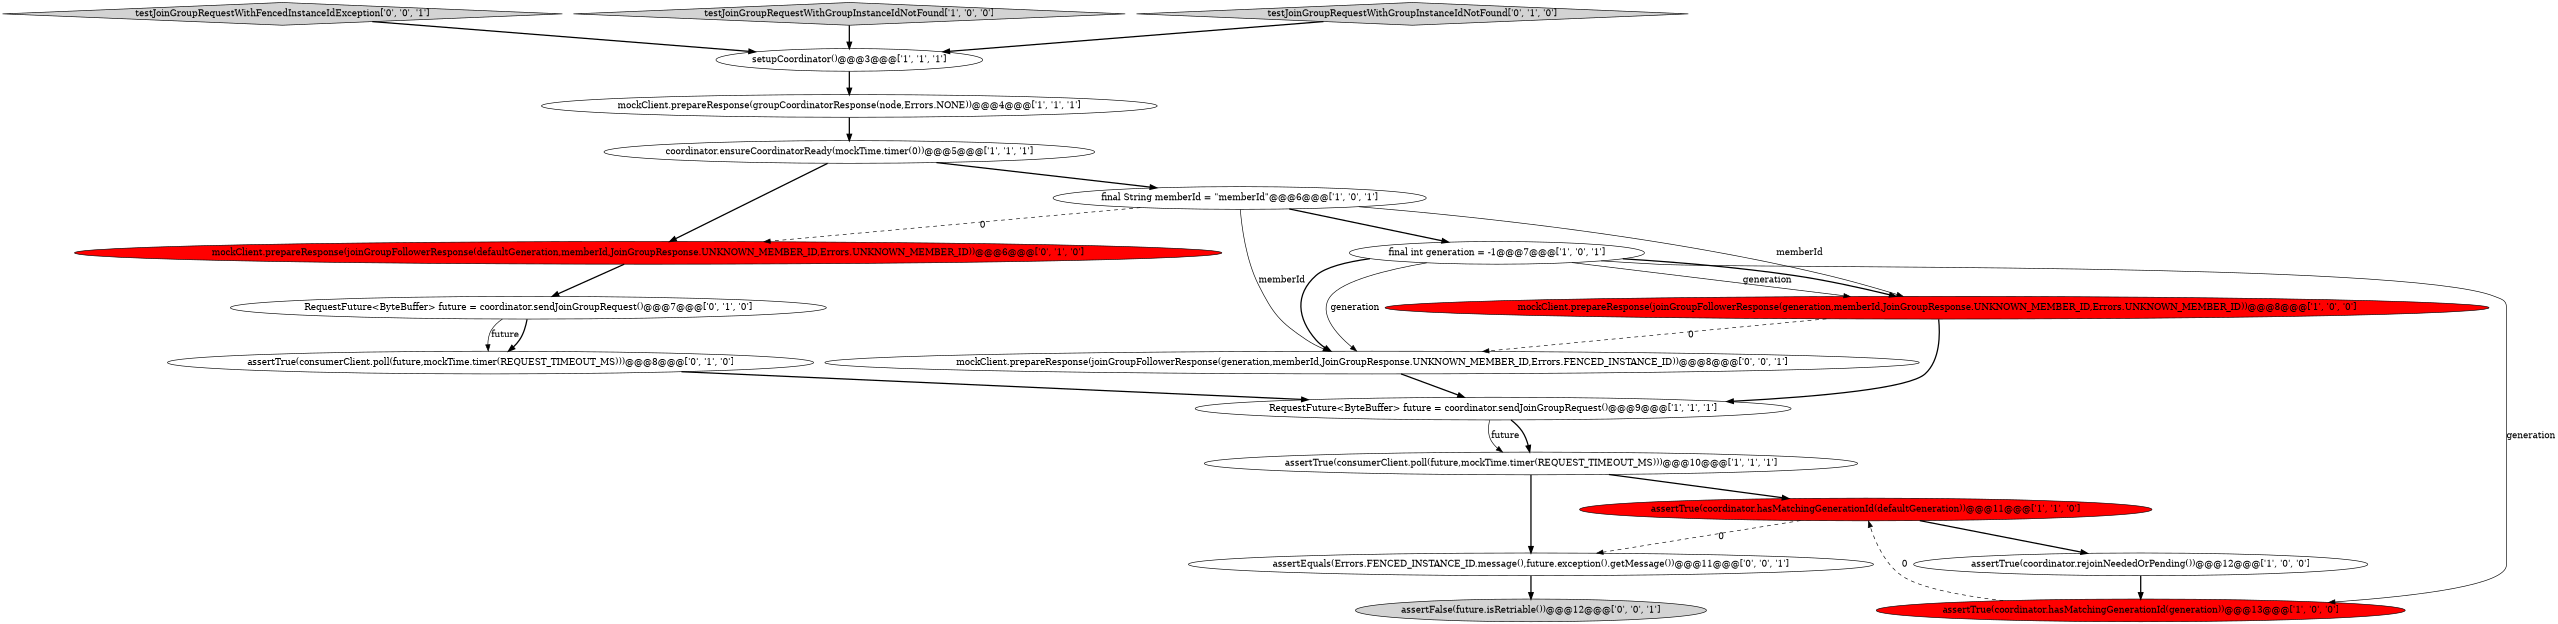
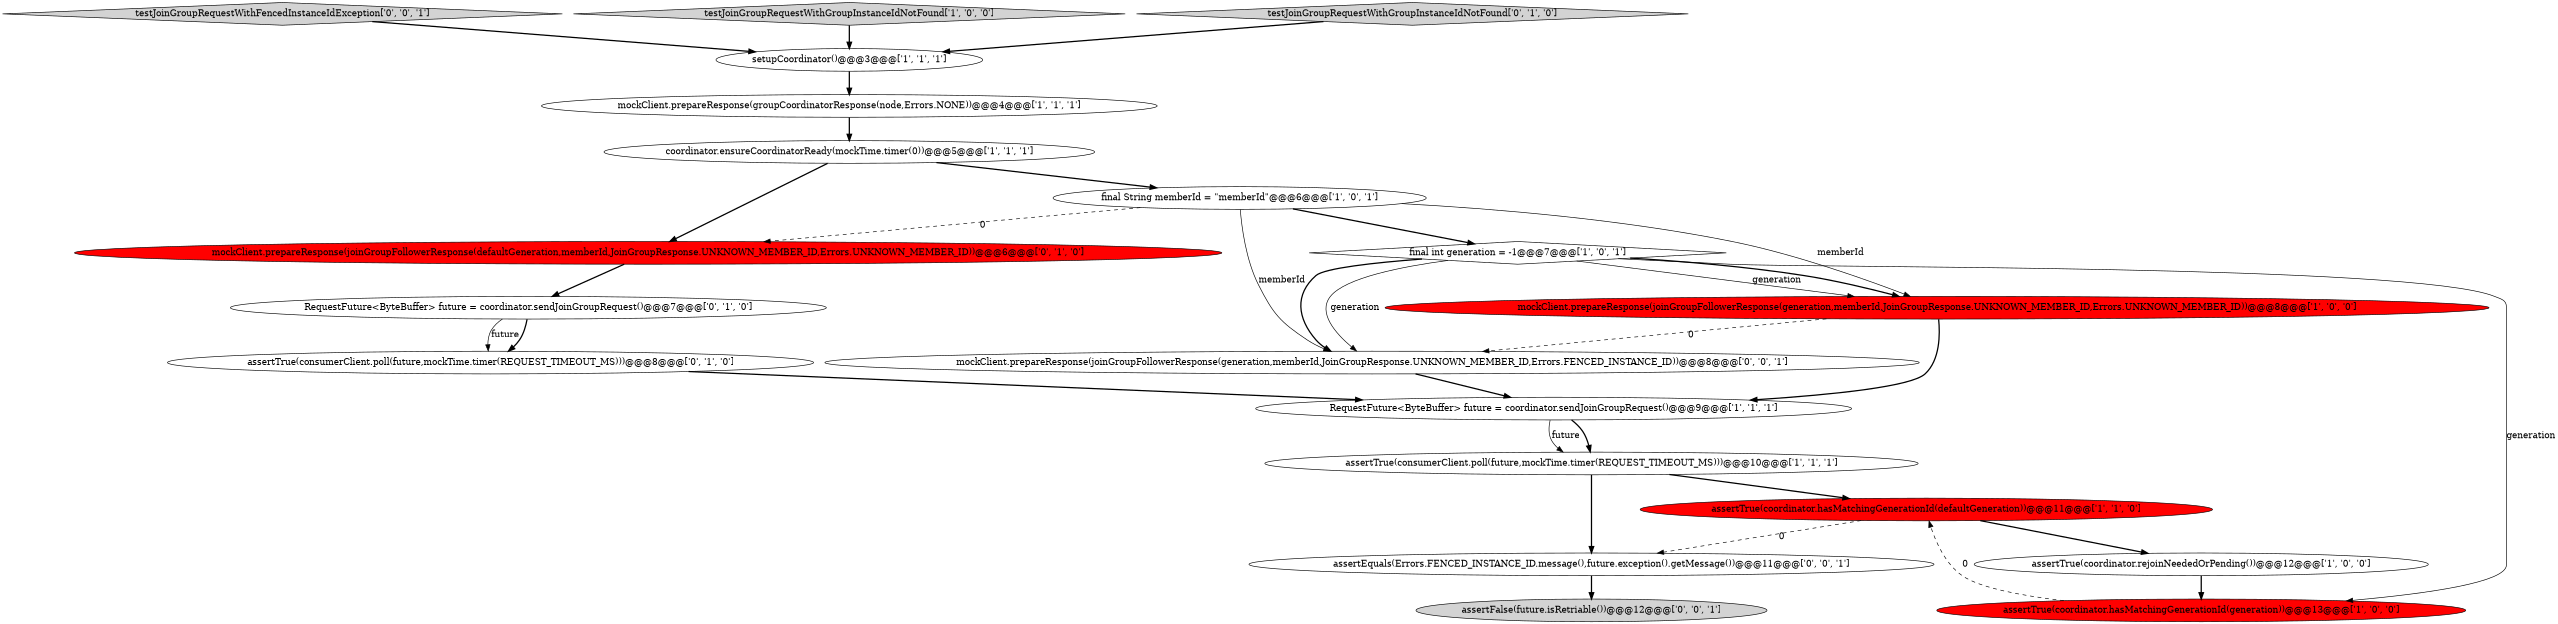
(1497, 253) -> (1518, 253)
